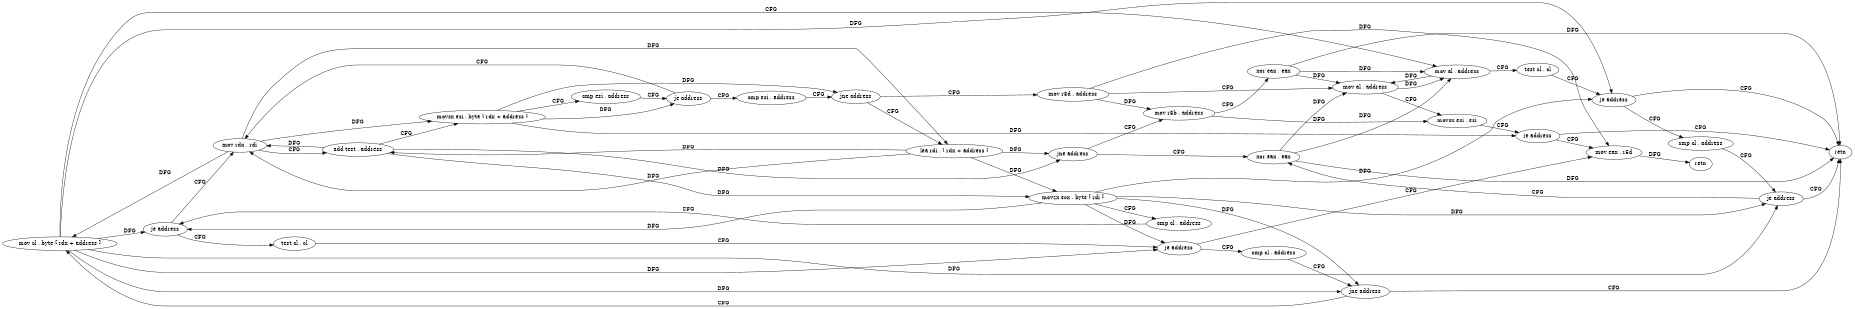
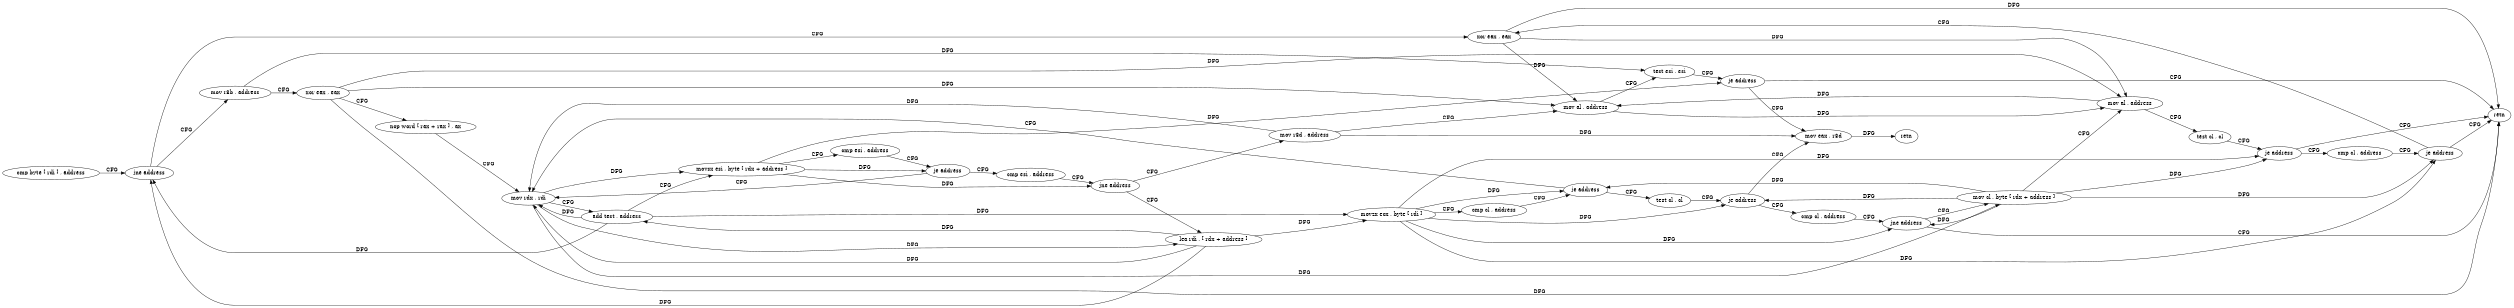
(1122, 104) -> (877, 105)
(1457, 121) -> (1670, 72)
none -> (426, 127)
(1614, 153) -> (1823, 136)
none -> (51, 173)
